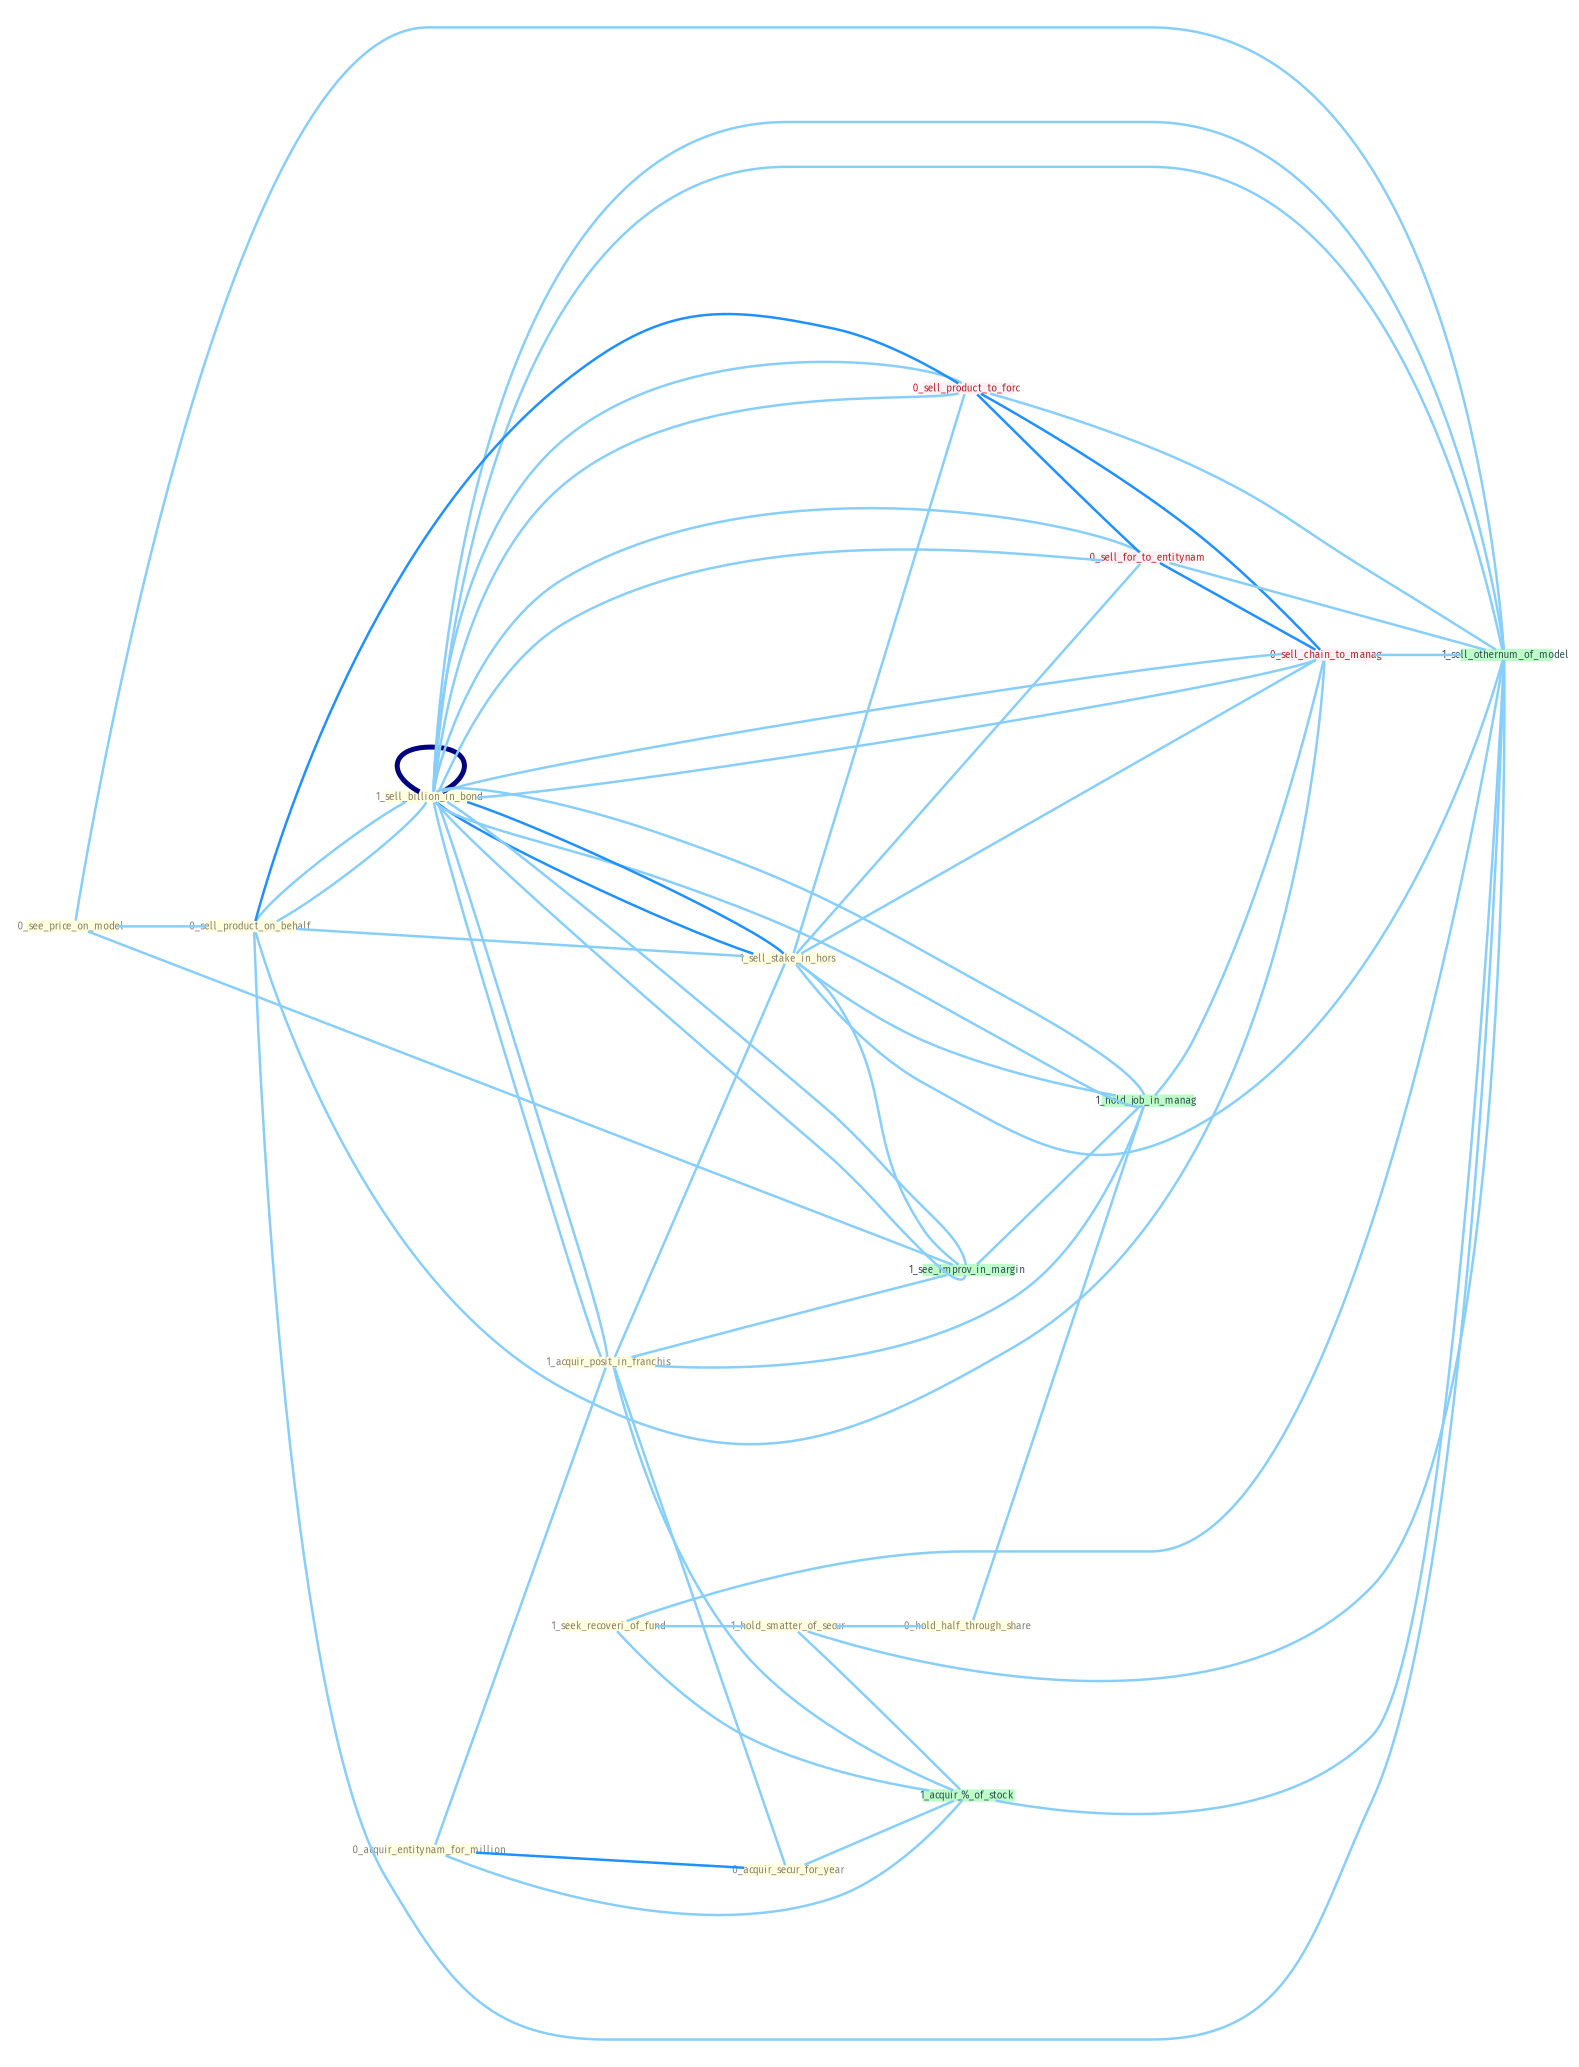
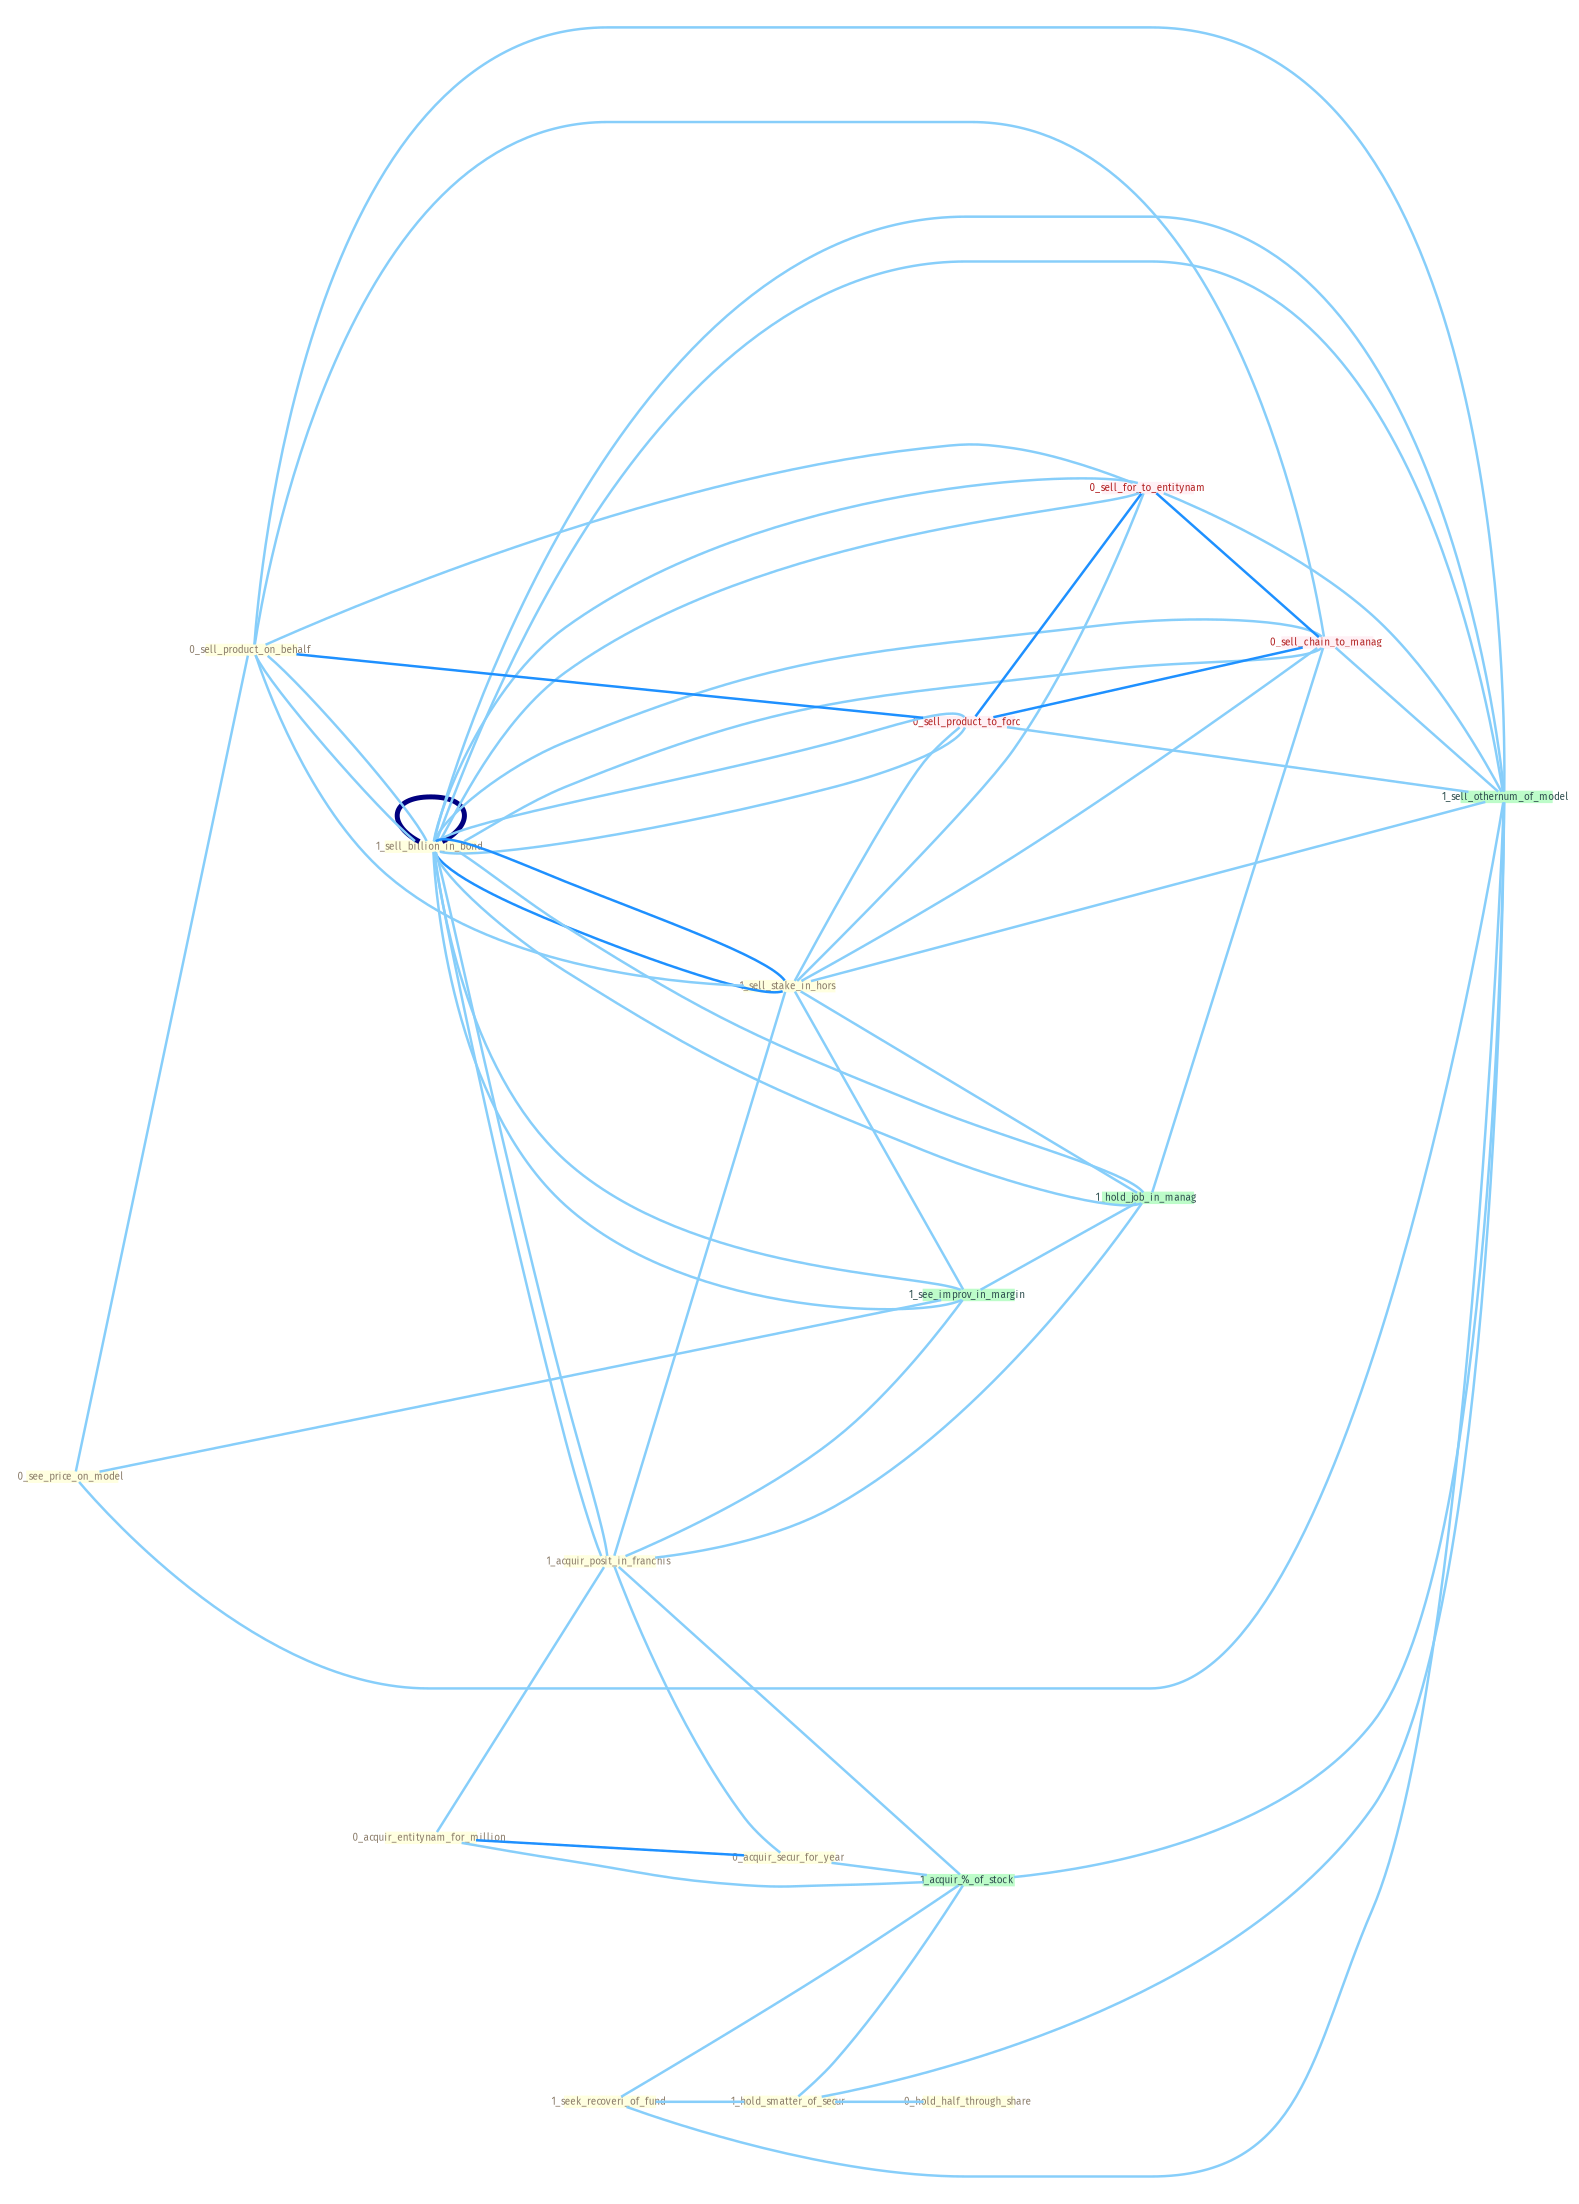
none -> (691, 494)
(1058, 1363) -> none
